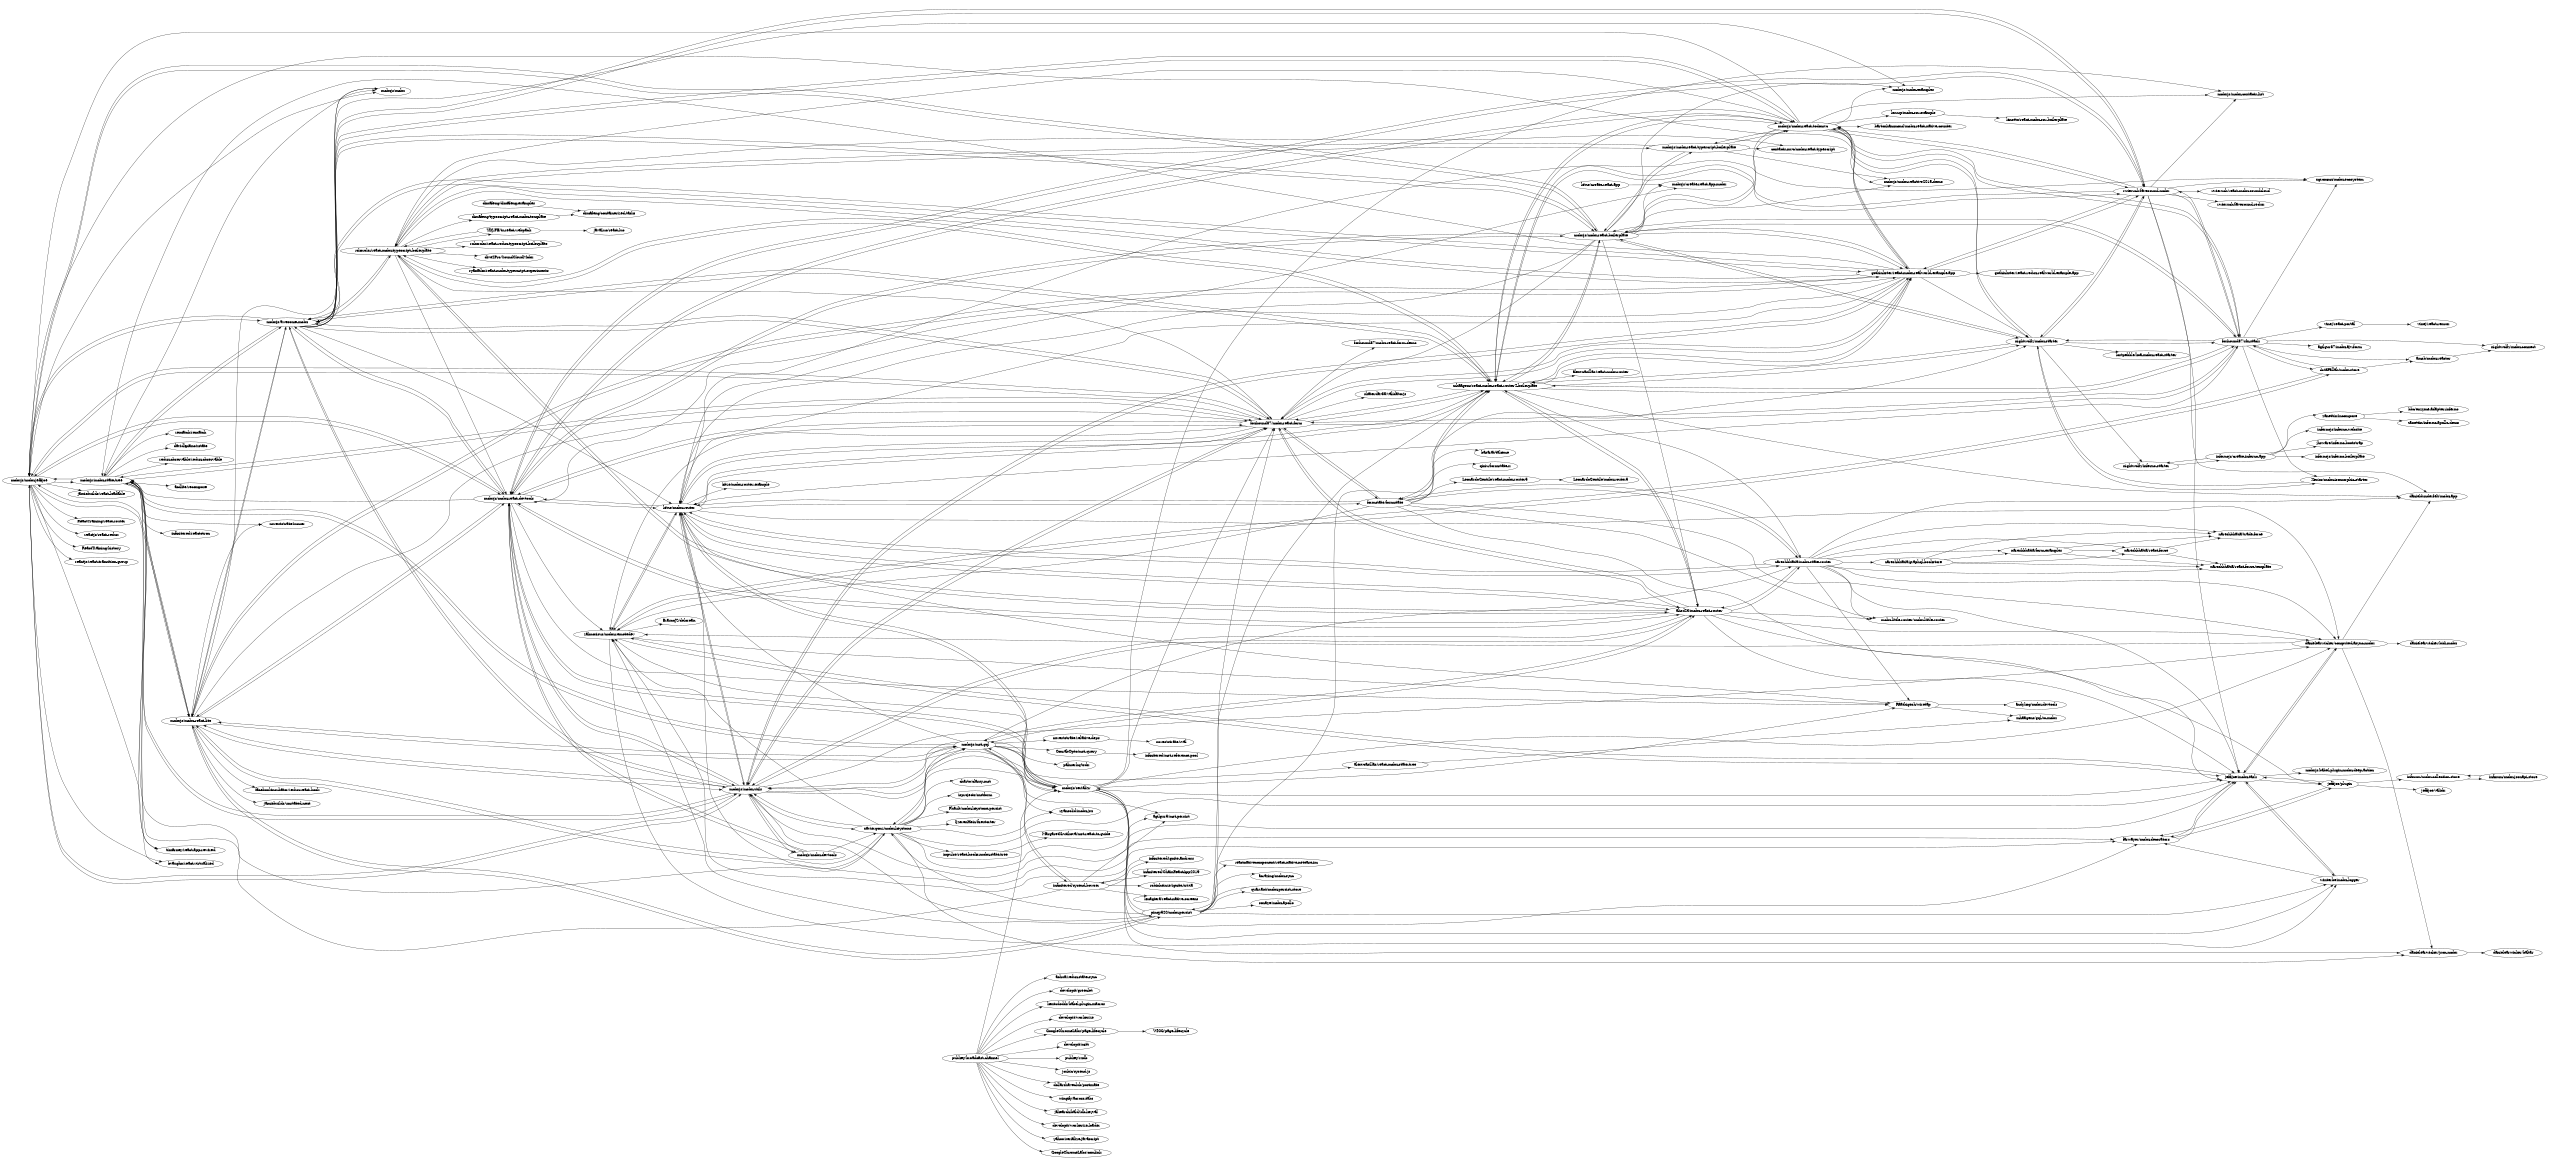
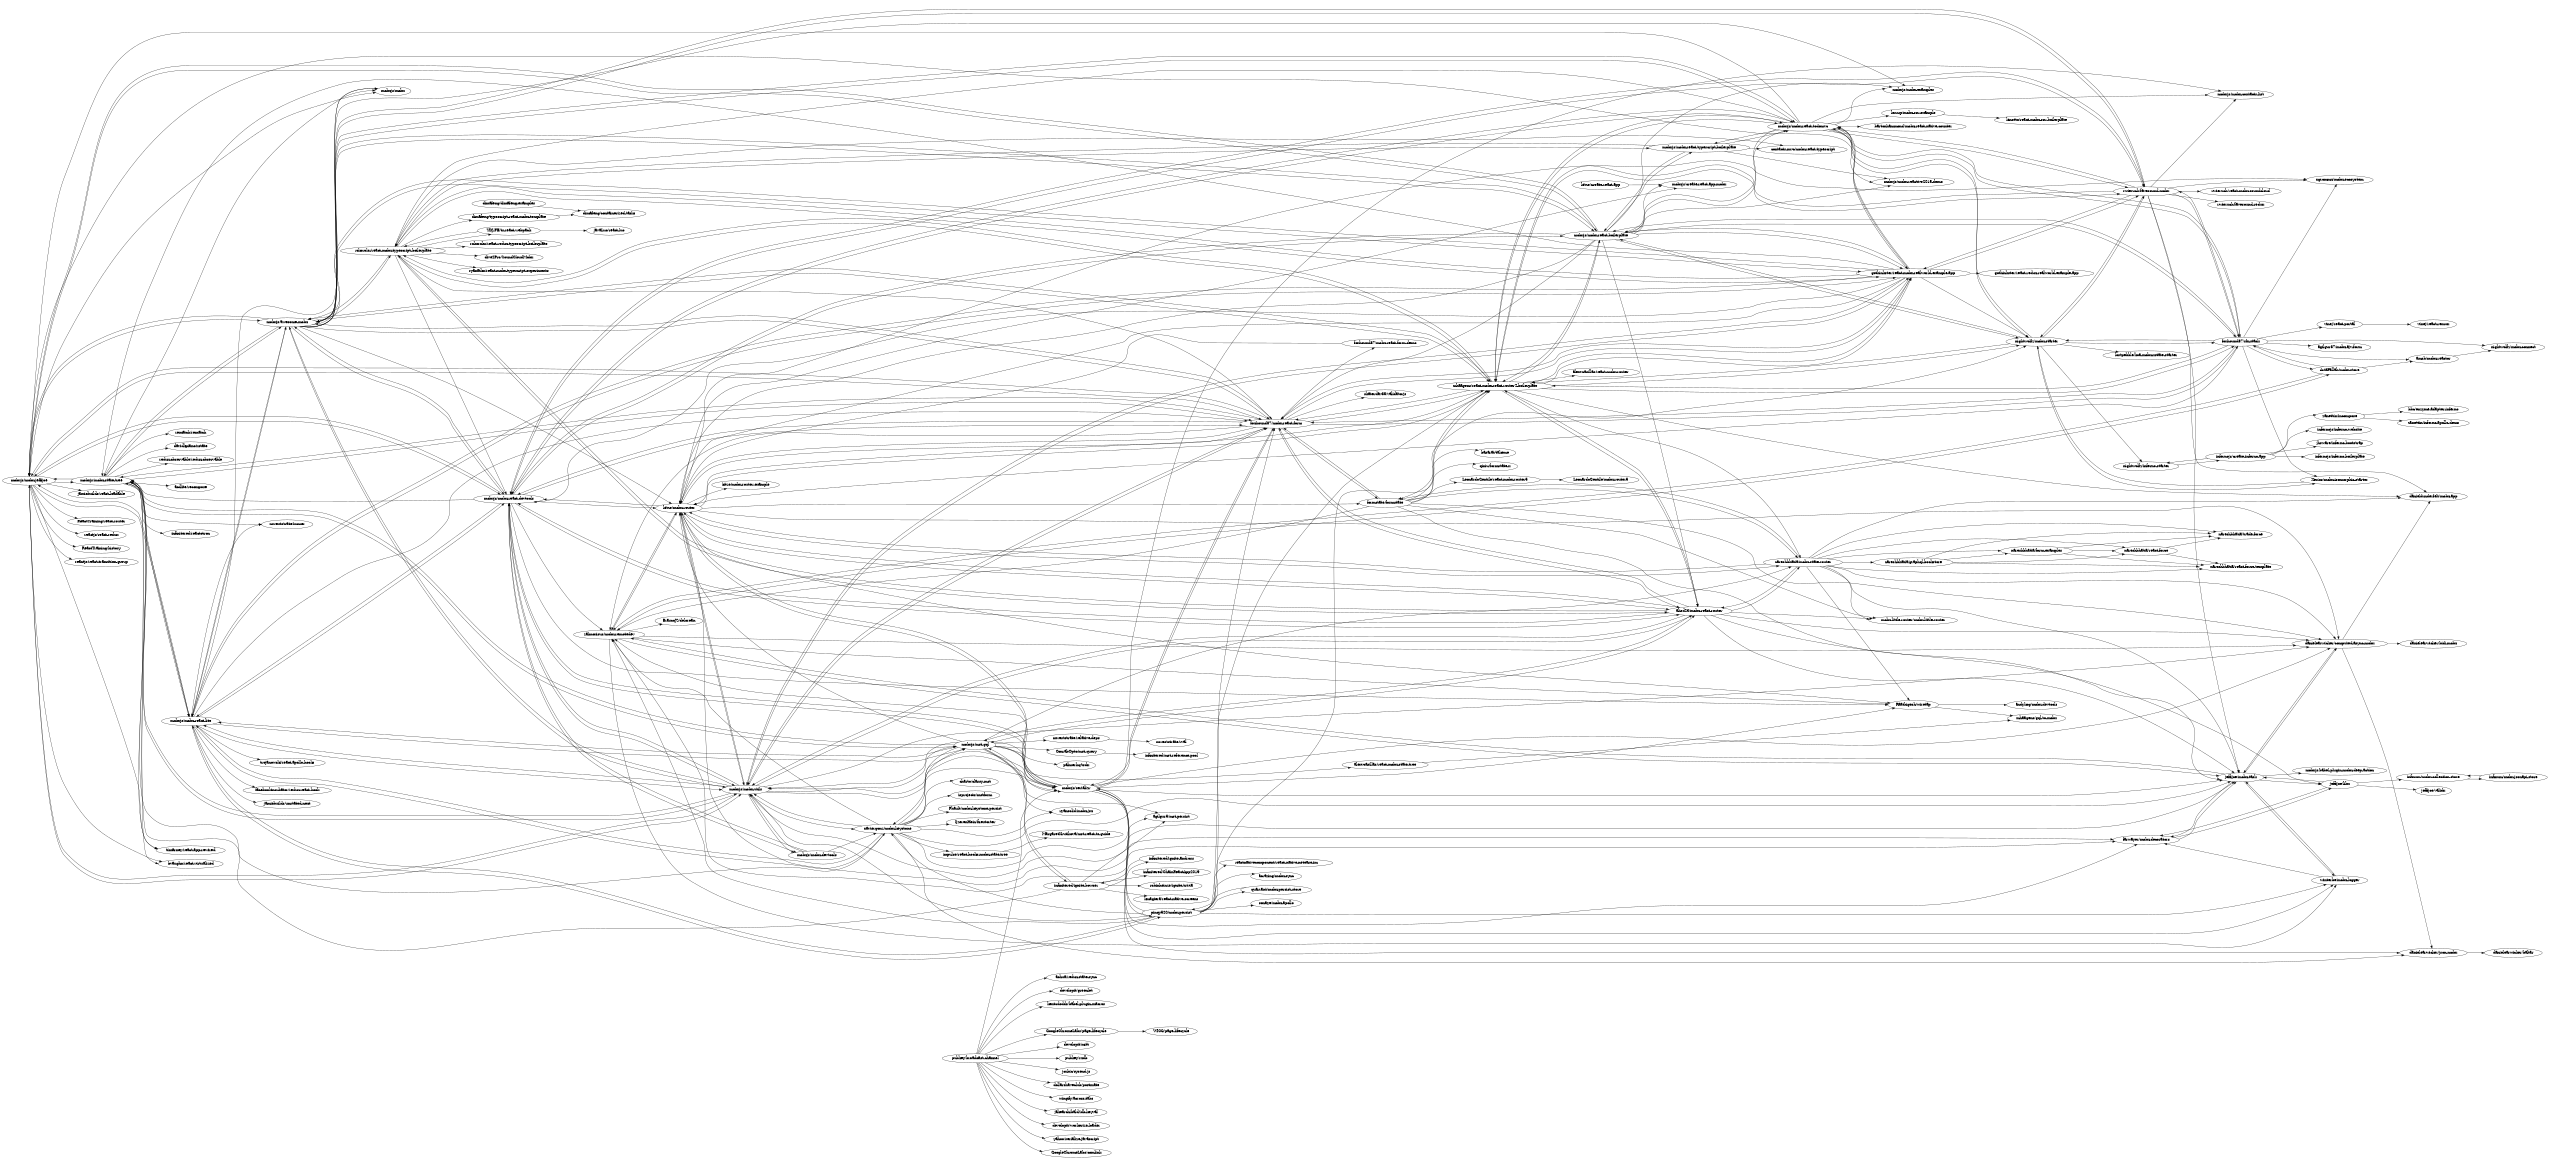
(2146, 355) -> (2146, 355)
(1029, 500) -> (1004, 393)
none -> (1182, 611)
(1470, 645) -> (1468, 650)
none -> (287, 763)
(2340, 784) -> (2340, 784)
(1076, 886) -> (1076, 886)
(1076, 1018) -> none
